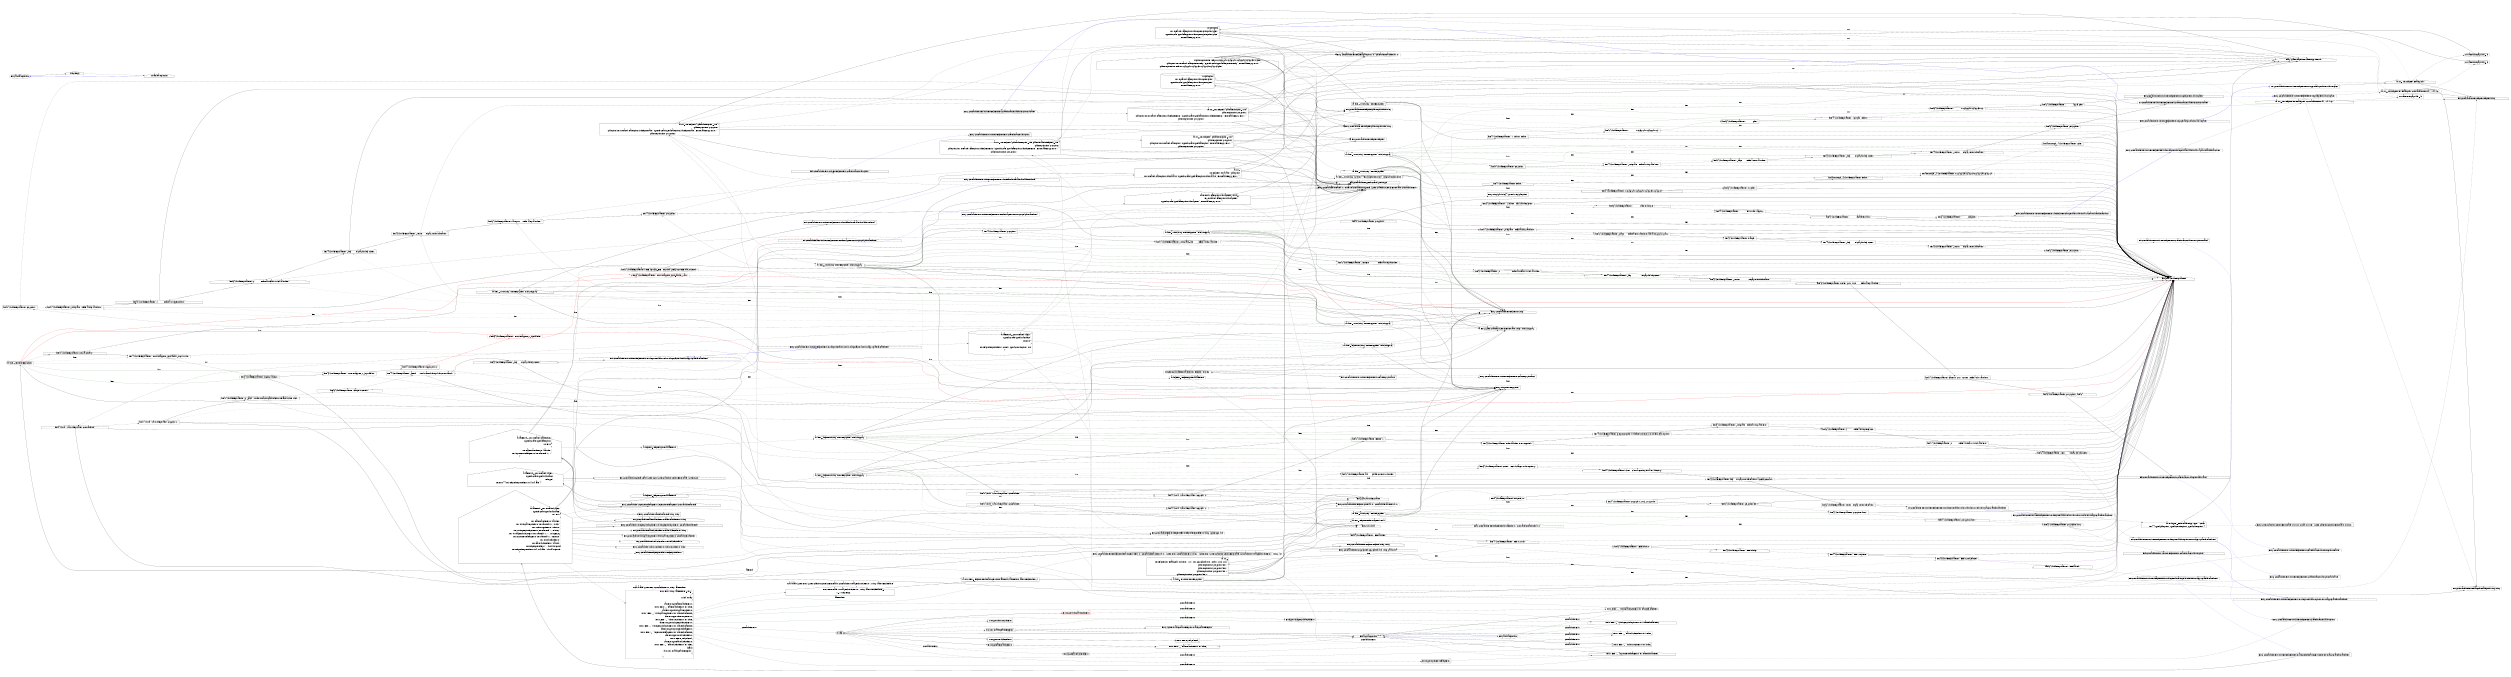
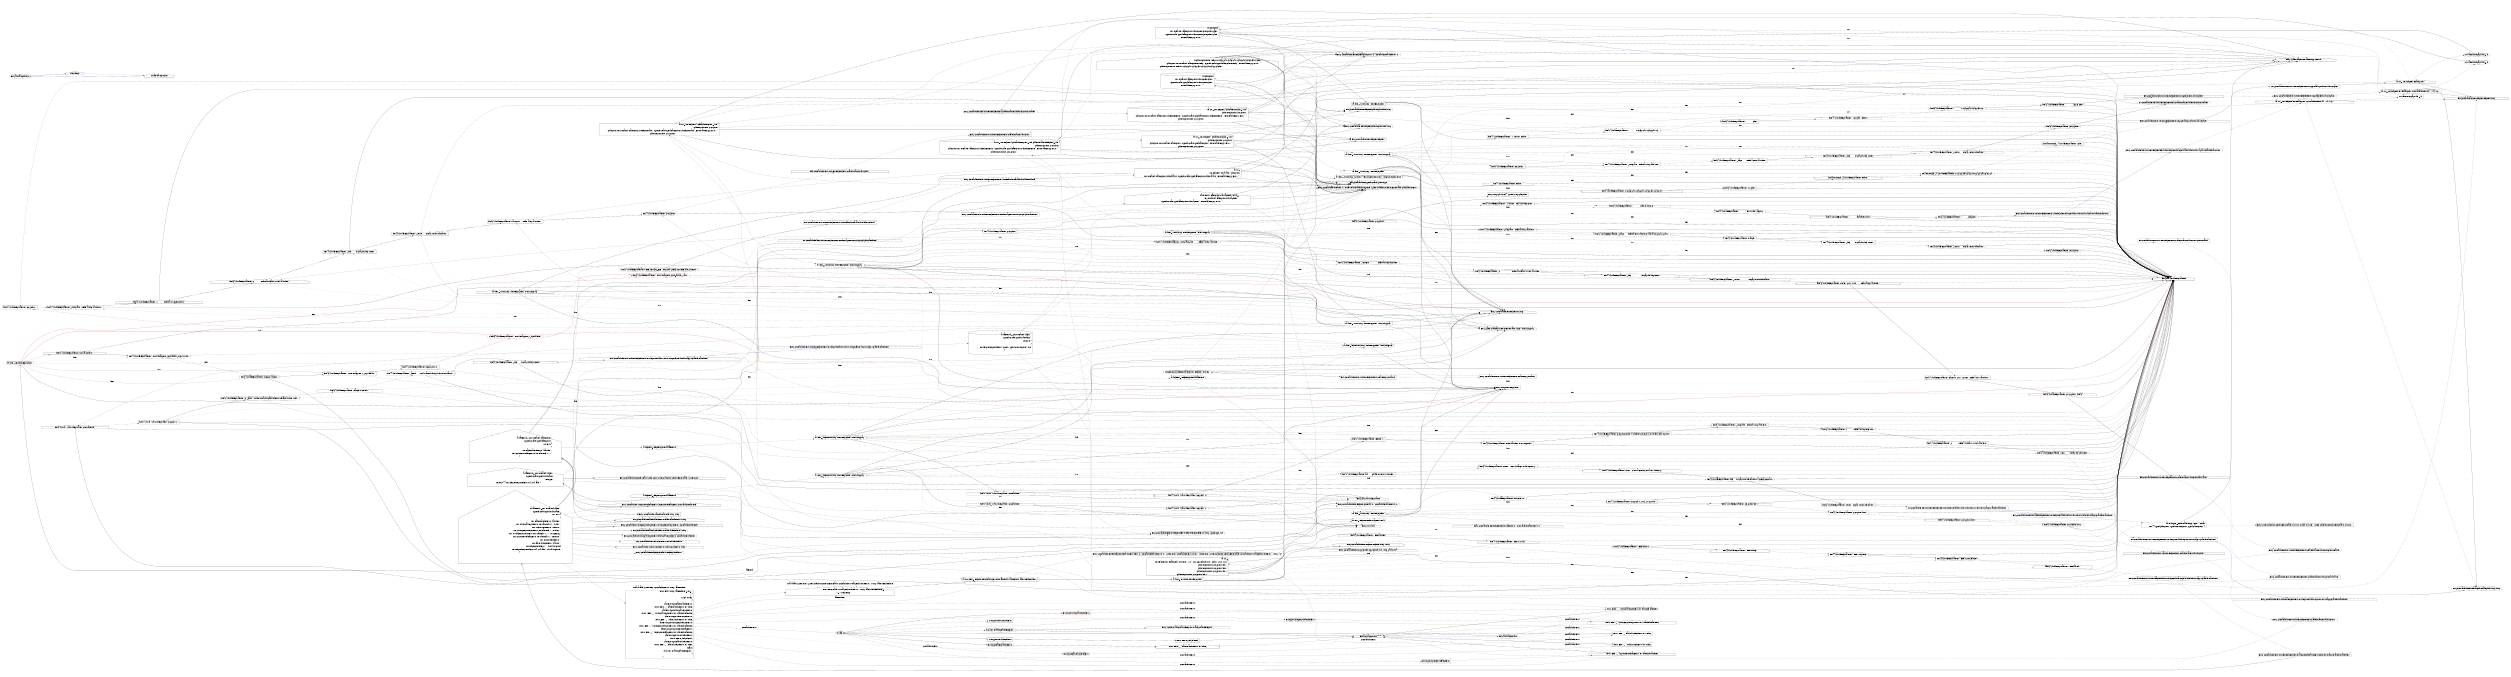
(206, 362) -> (206, 362)
